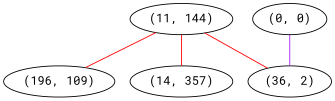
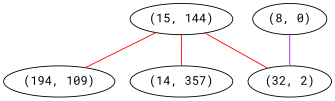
(181, 19) -> (181, 19)
(290, 19) -> (290, 19)
(59, 81) -> (59, 81)
(290, 81) -> (290, 81)
